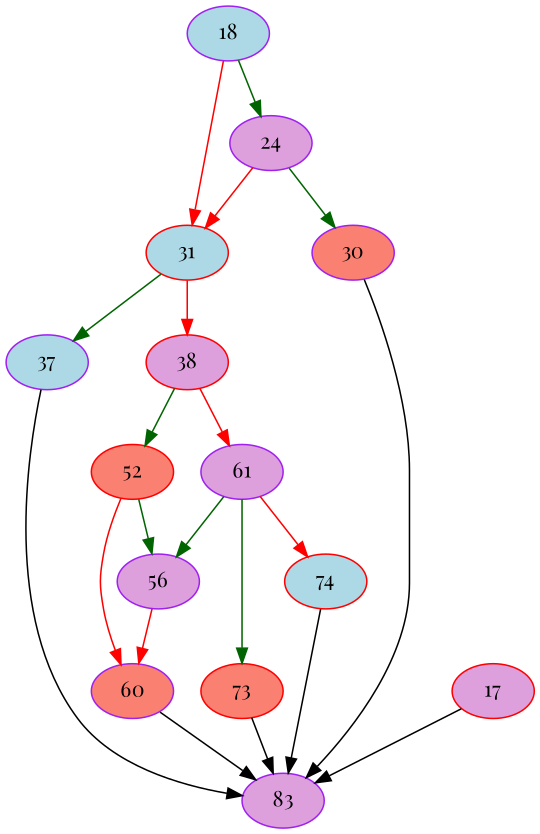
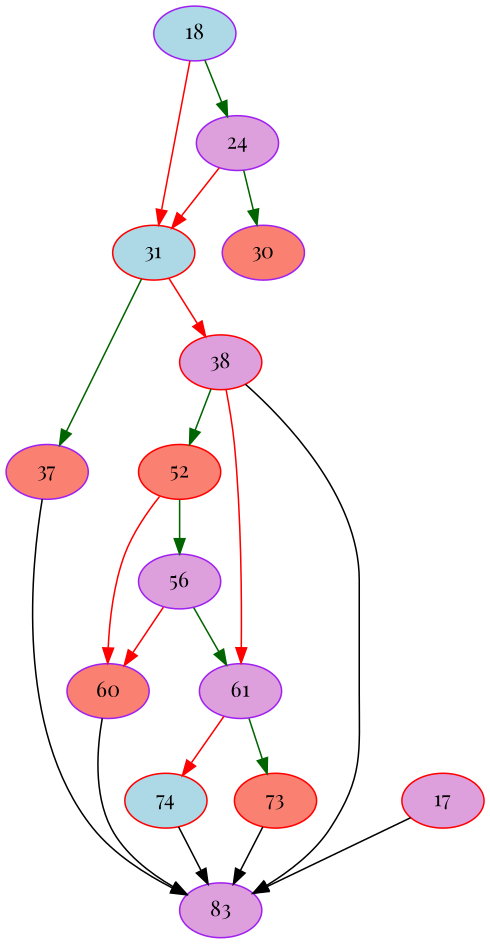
(47, 362) -> (47, 472)
(205, 521) -> (206, 630)
(409, 533) -> (359, 634)
